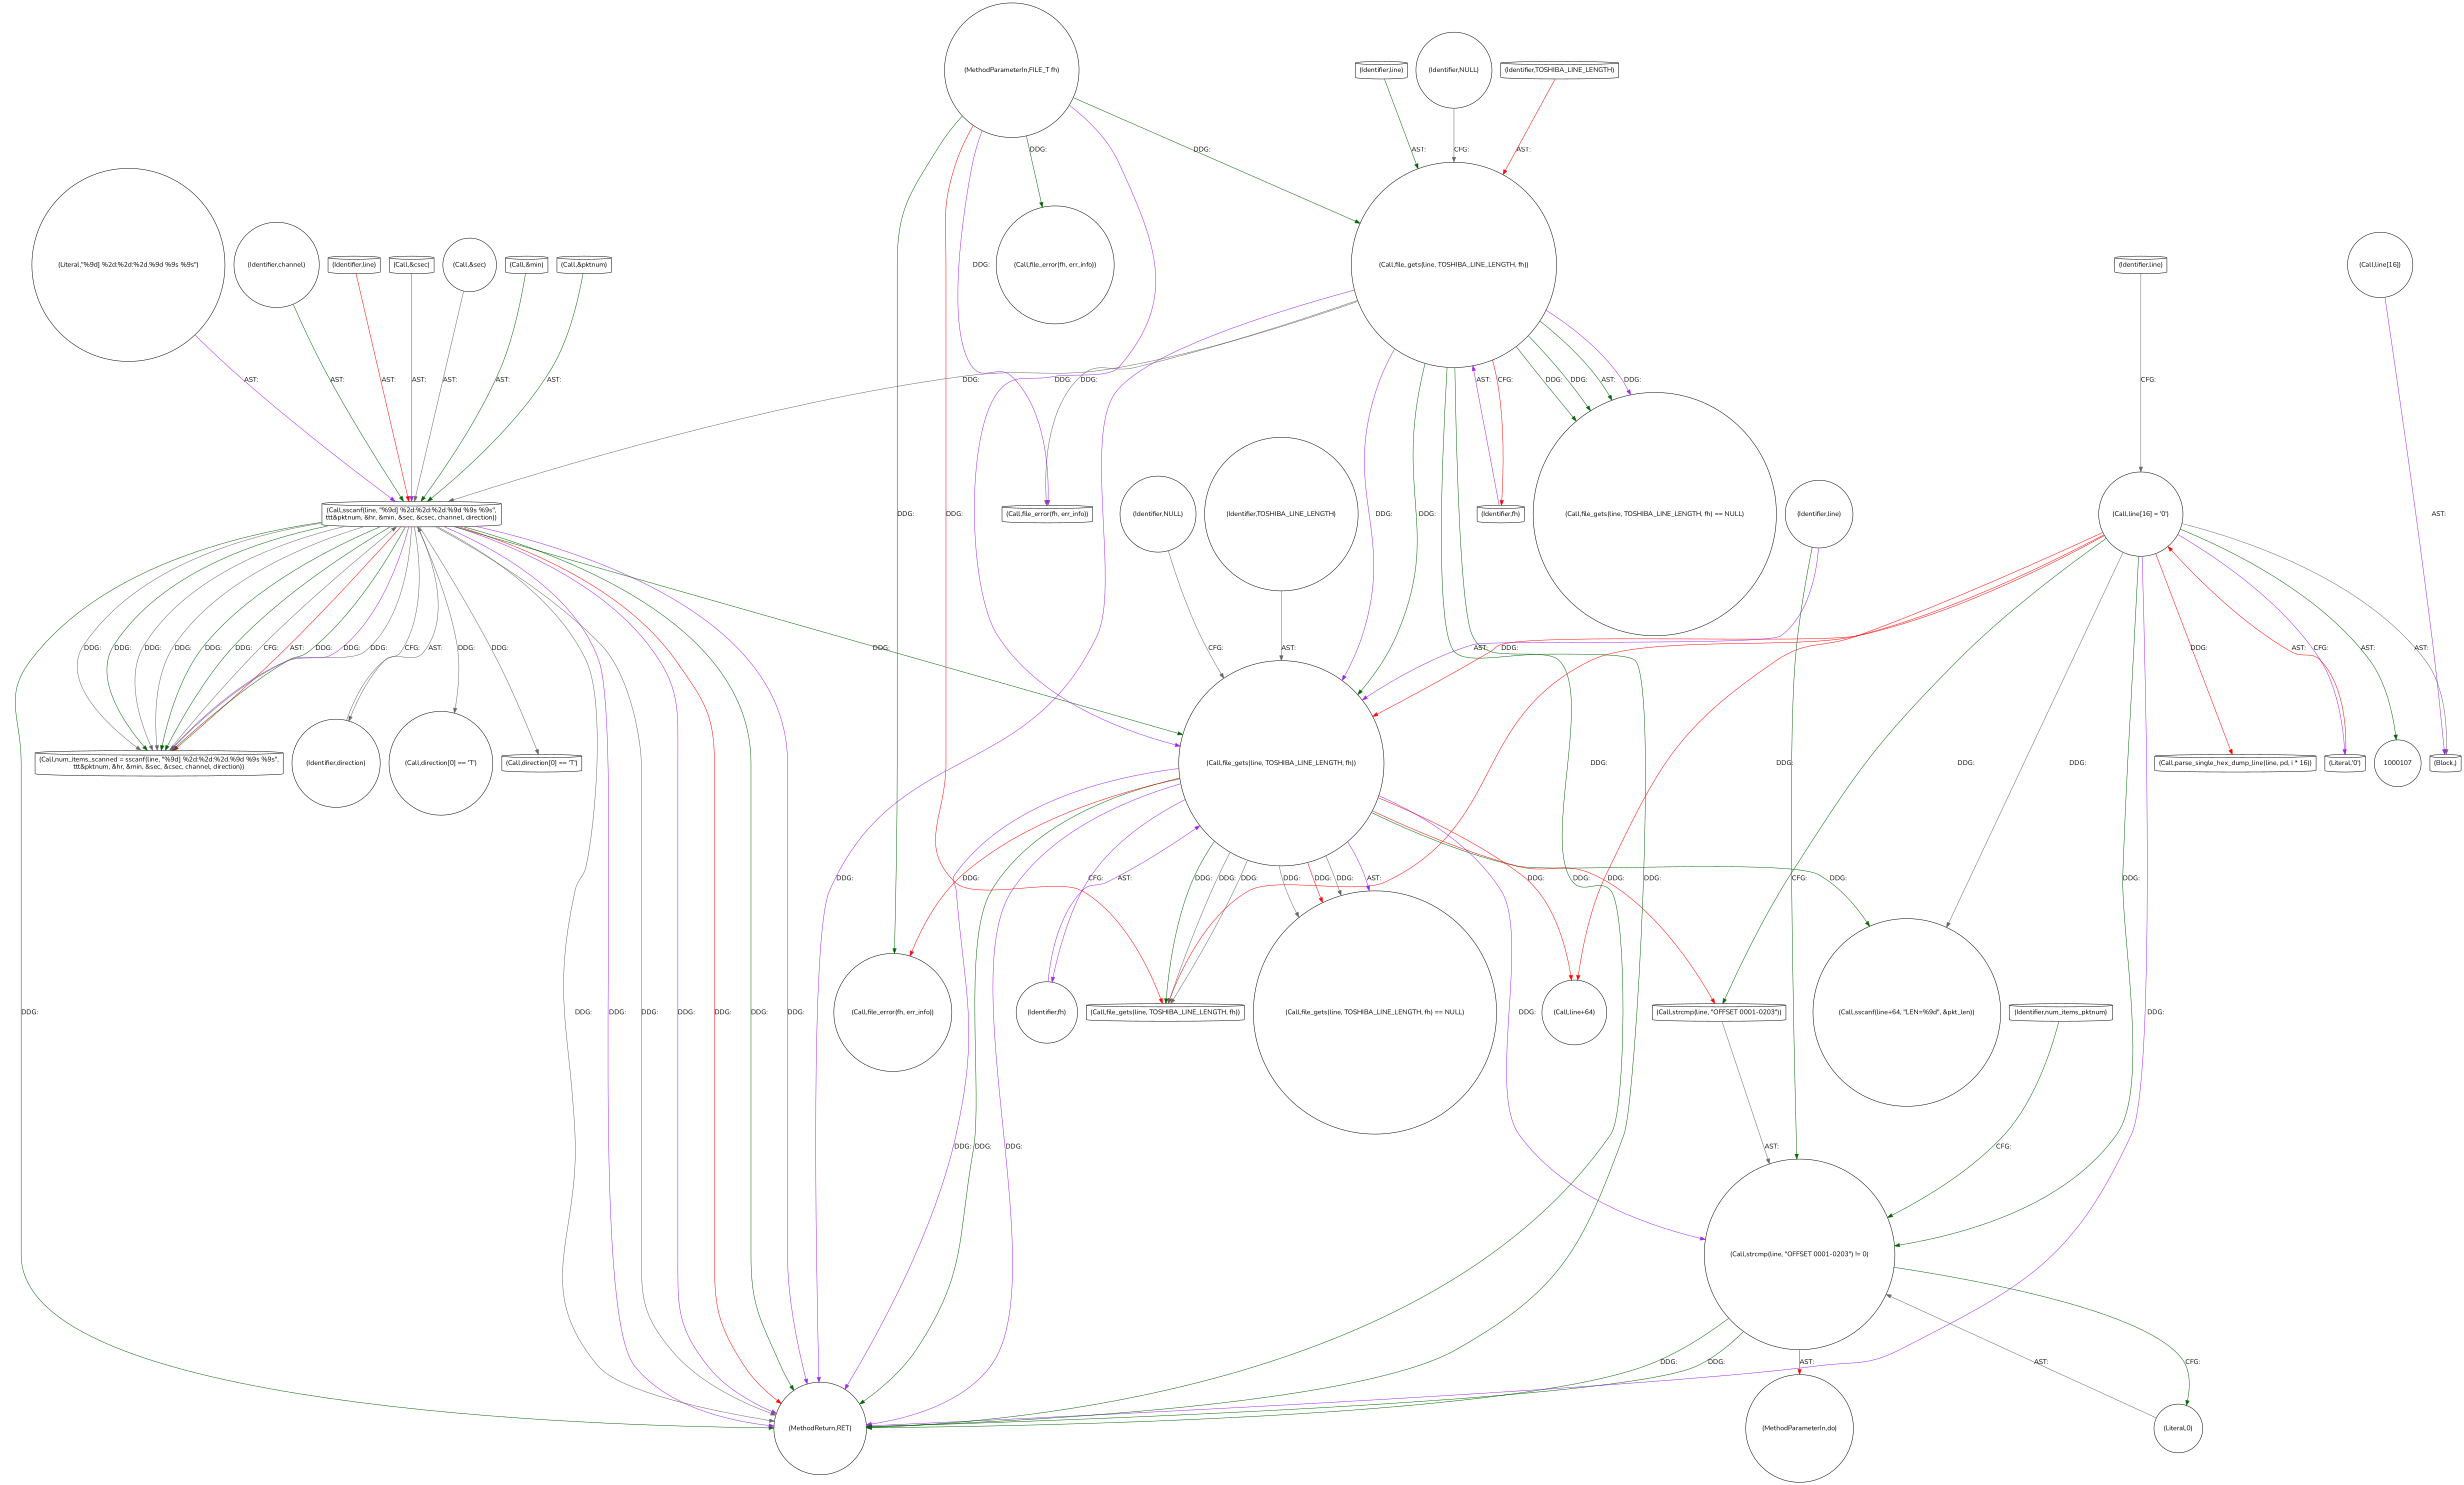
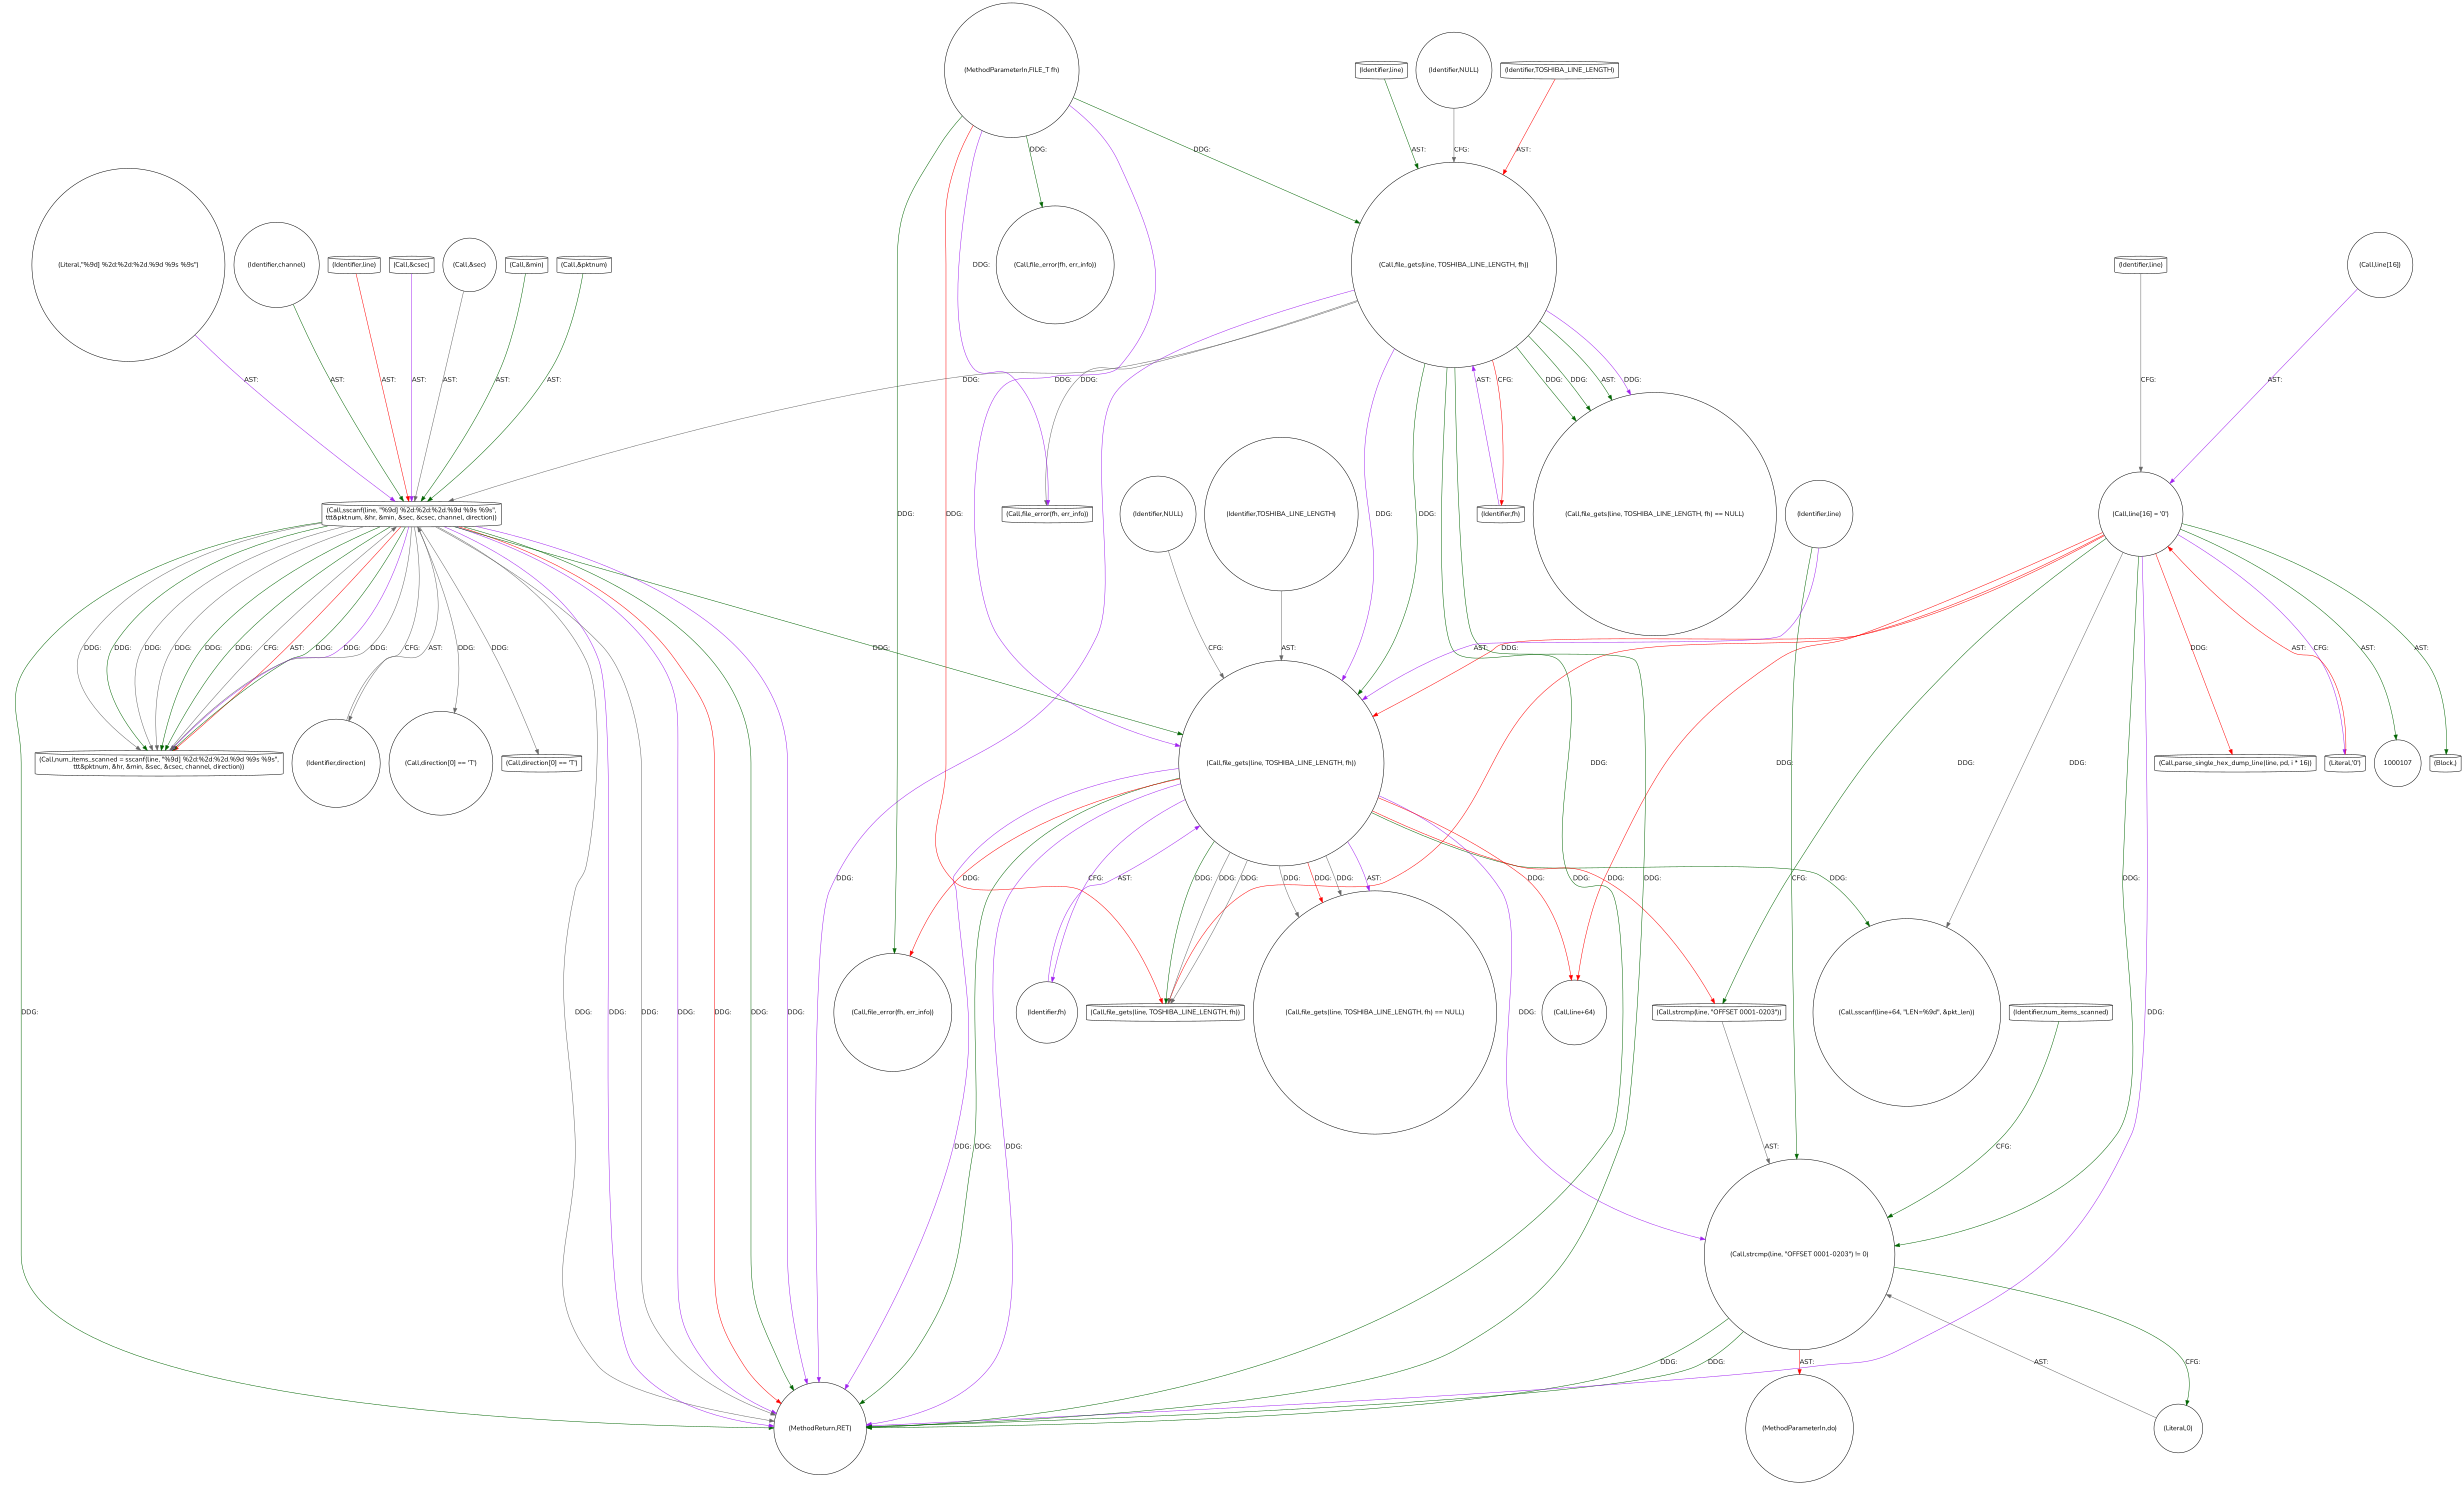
(2417, 523) -> (2266, 384)
(2355, 597) -> (2355, 597)
(2061, 1012) -> (2061, 1012)
